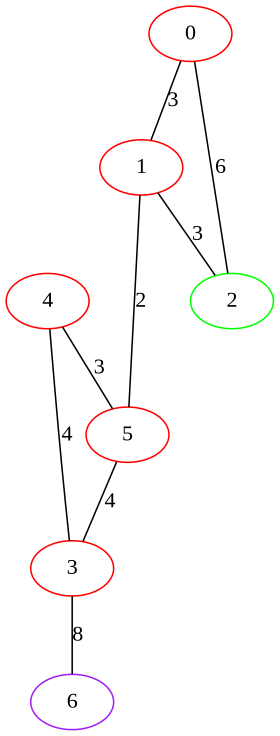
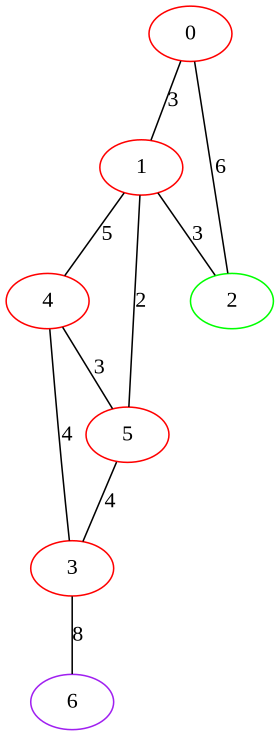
none -> (94, 234)
